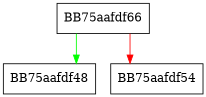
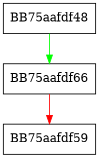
(76, 44) -> (49, 44)
(157, 79) -> (49, 139)
